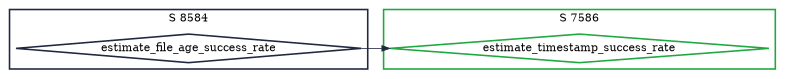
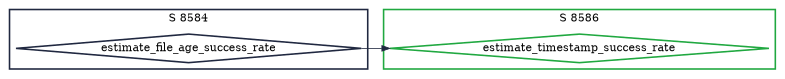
(579, 19) -> (579, 19)
